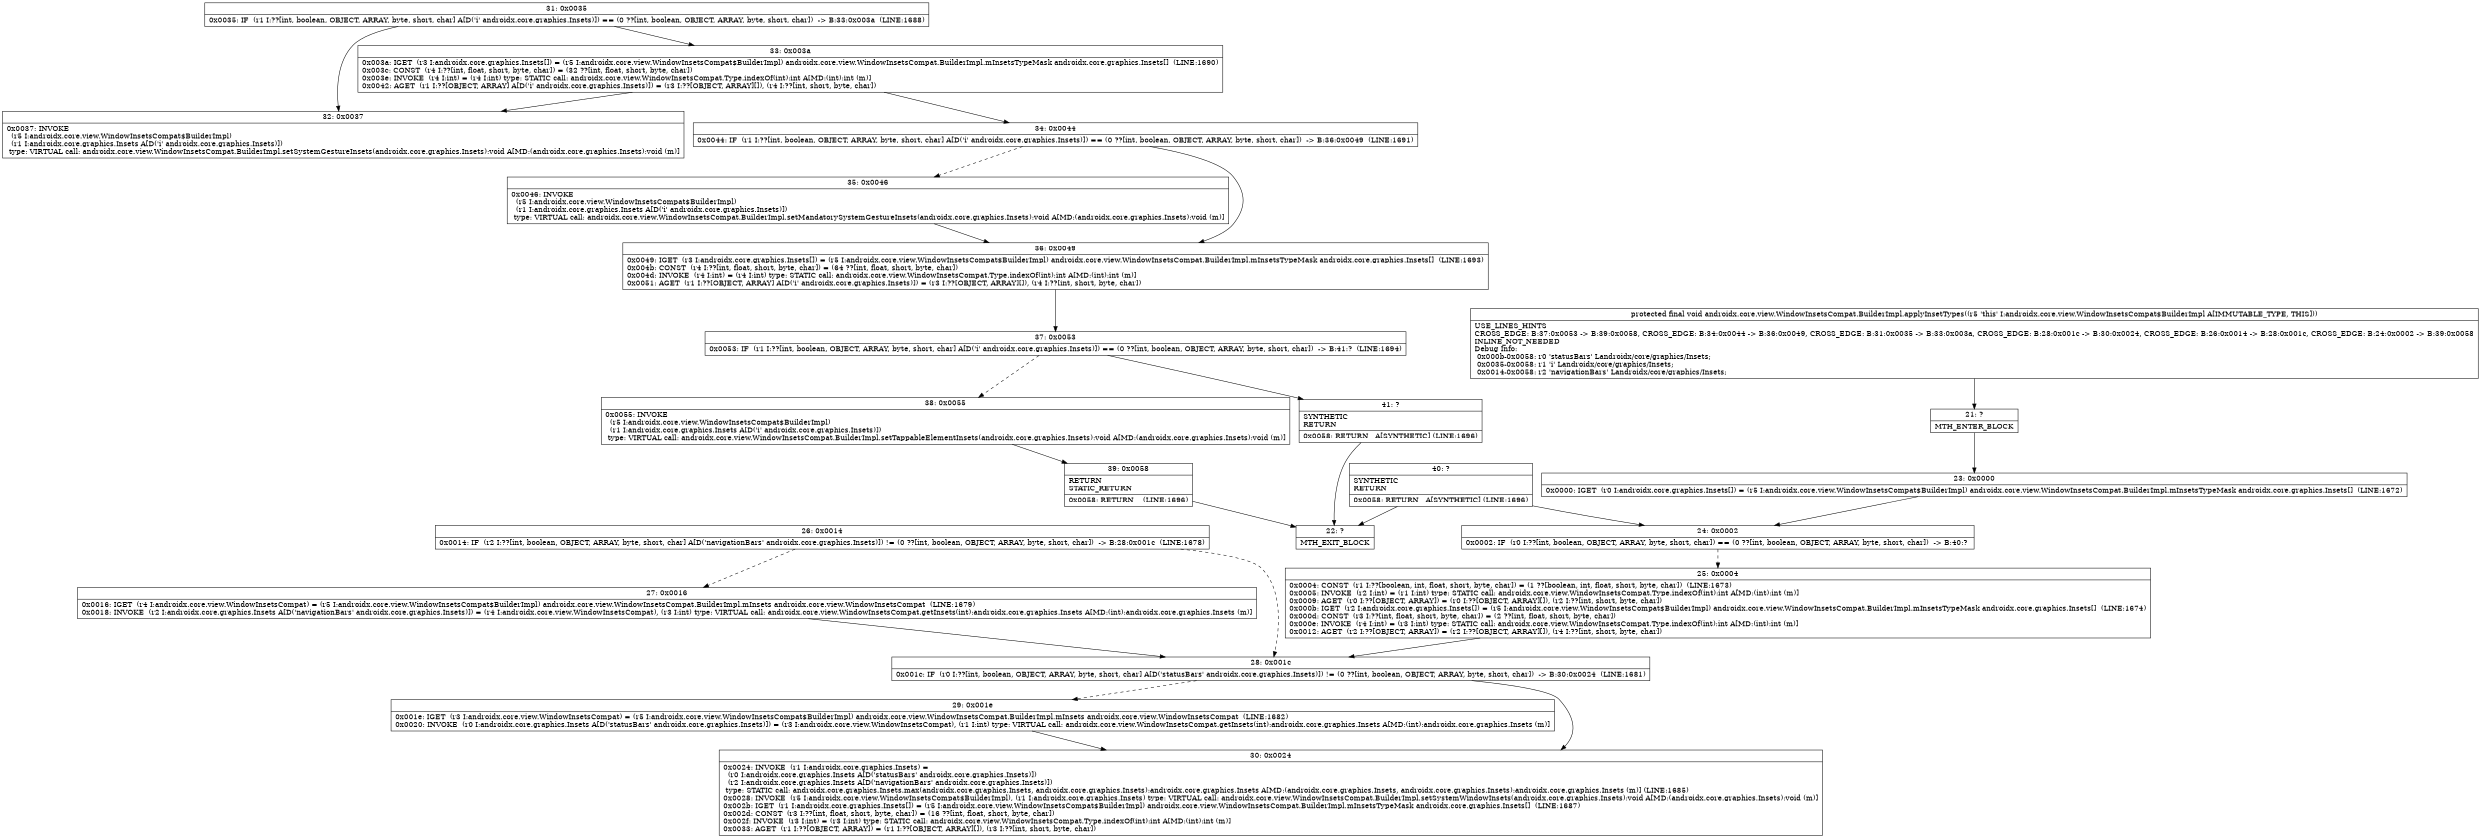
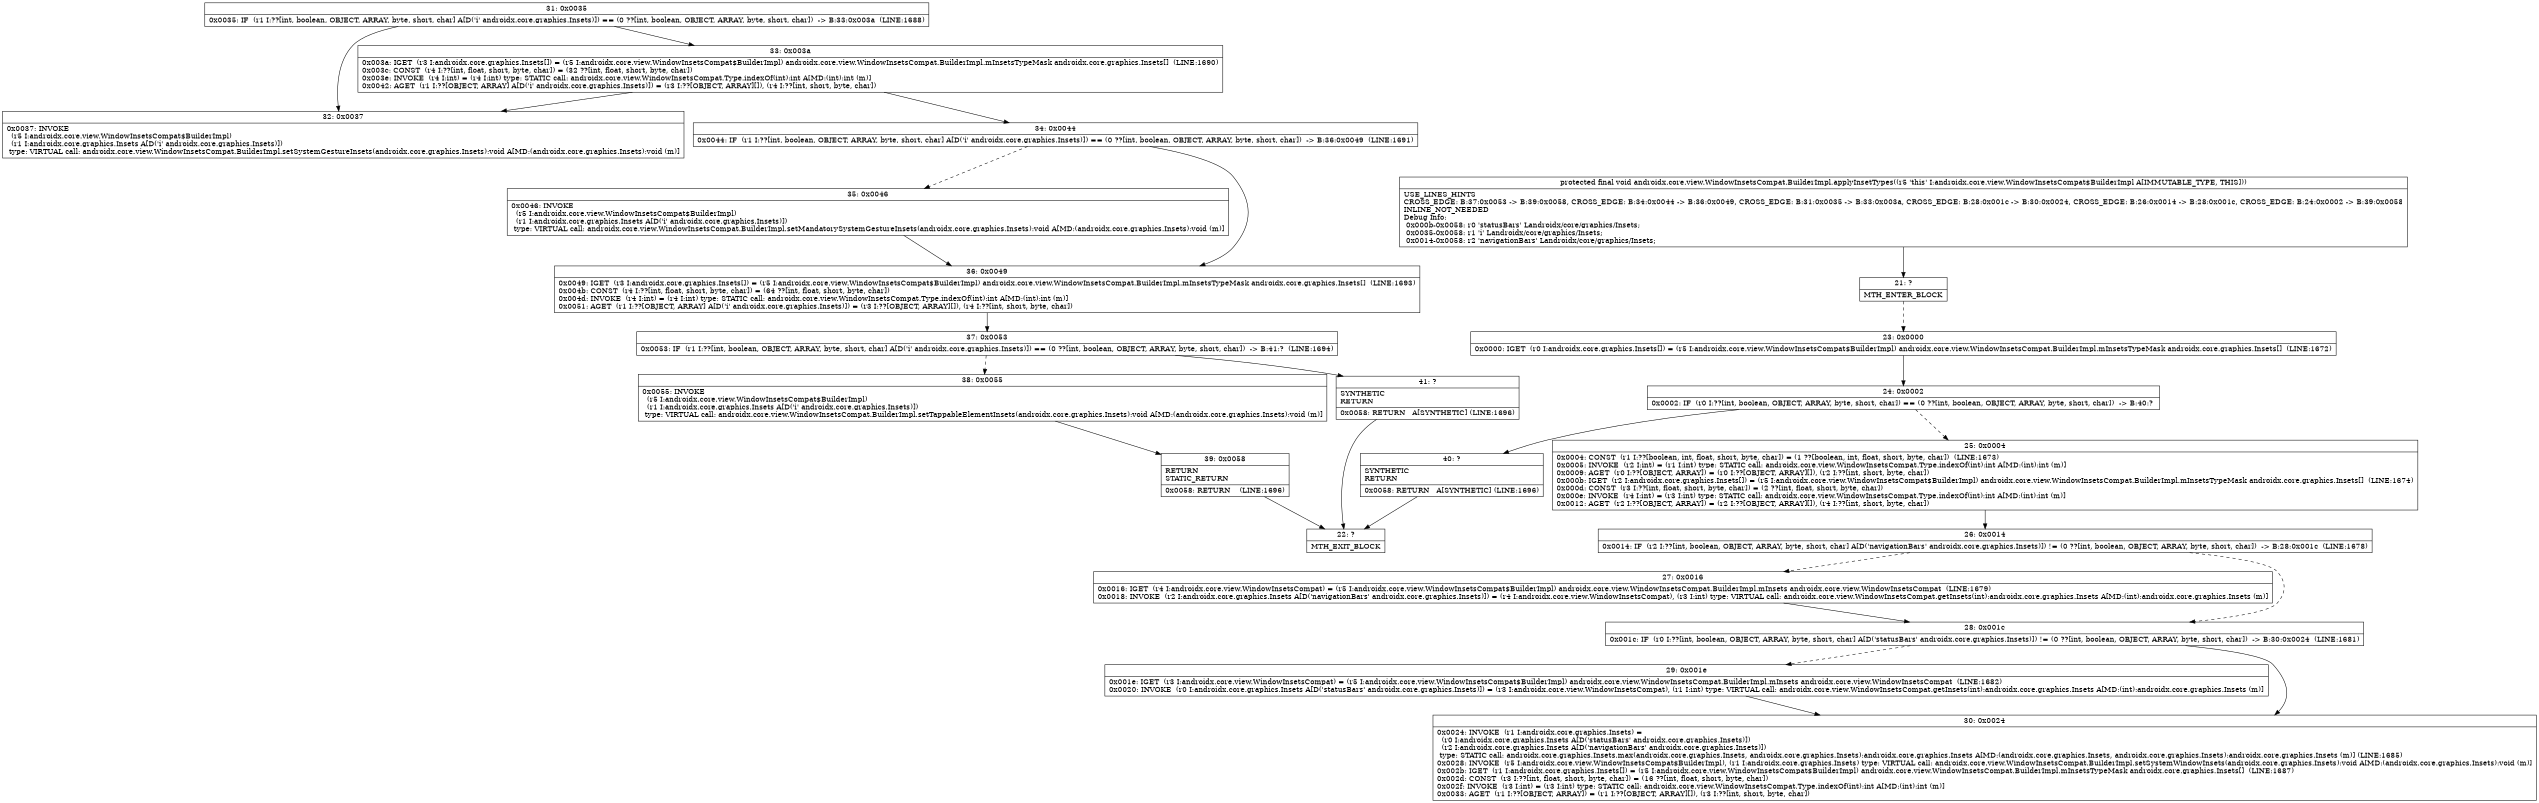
(1974, 450) -> (1903, 314)
(1586, 516) -> (1622, 425)
(1417, 647) -> (1985, 517)
